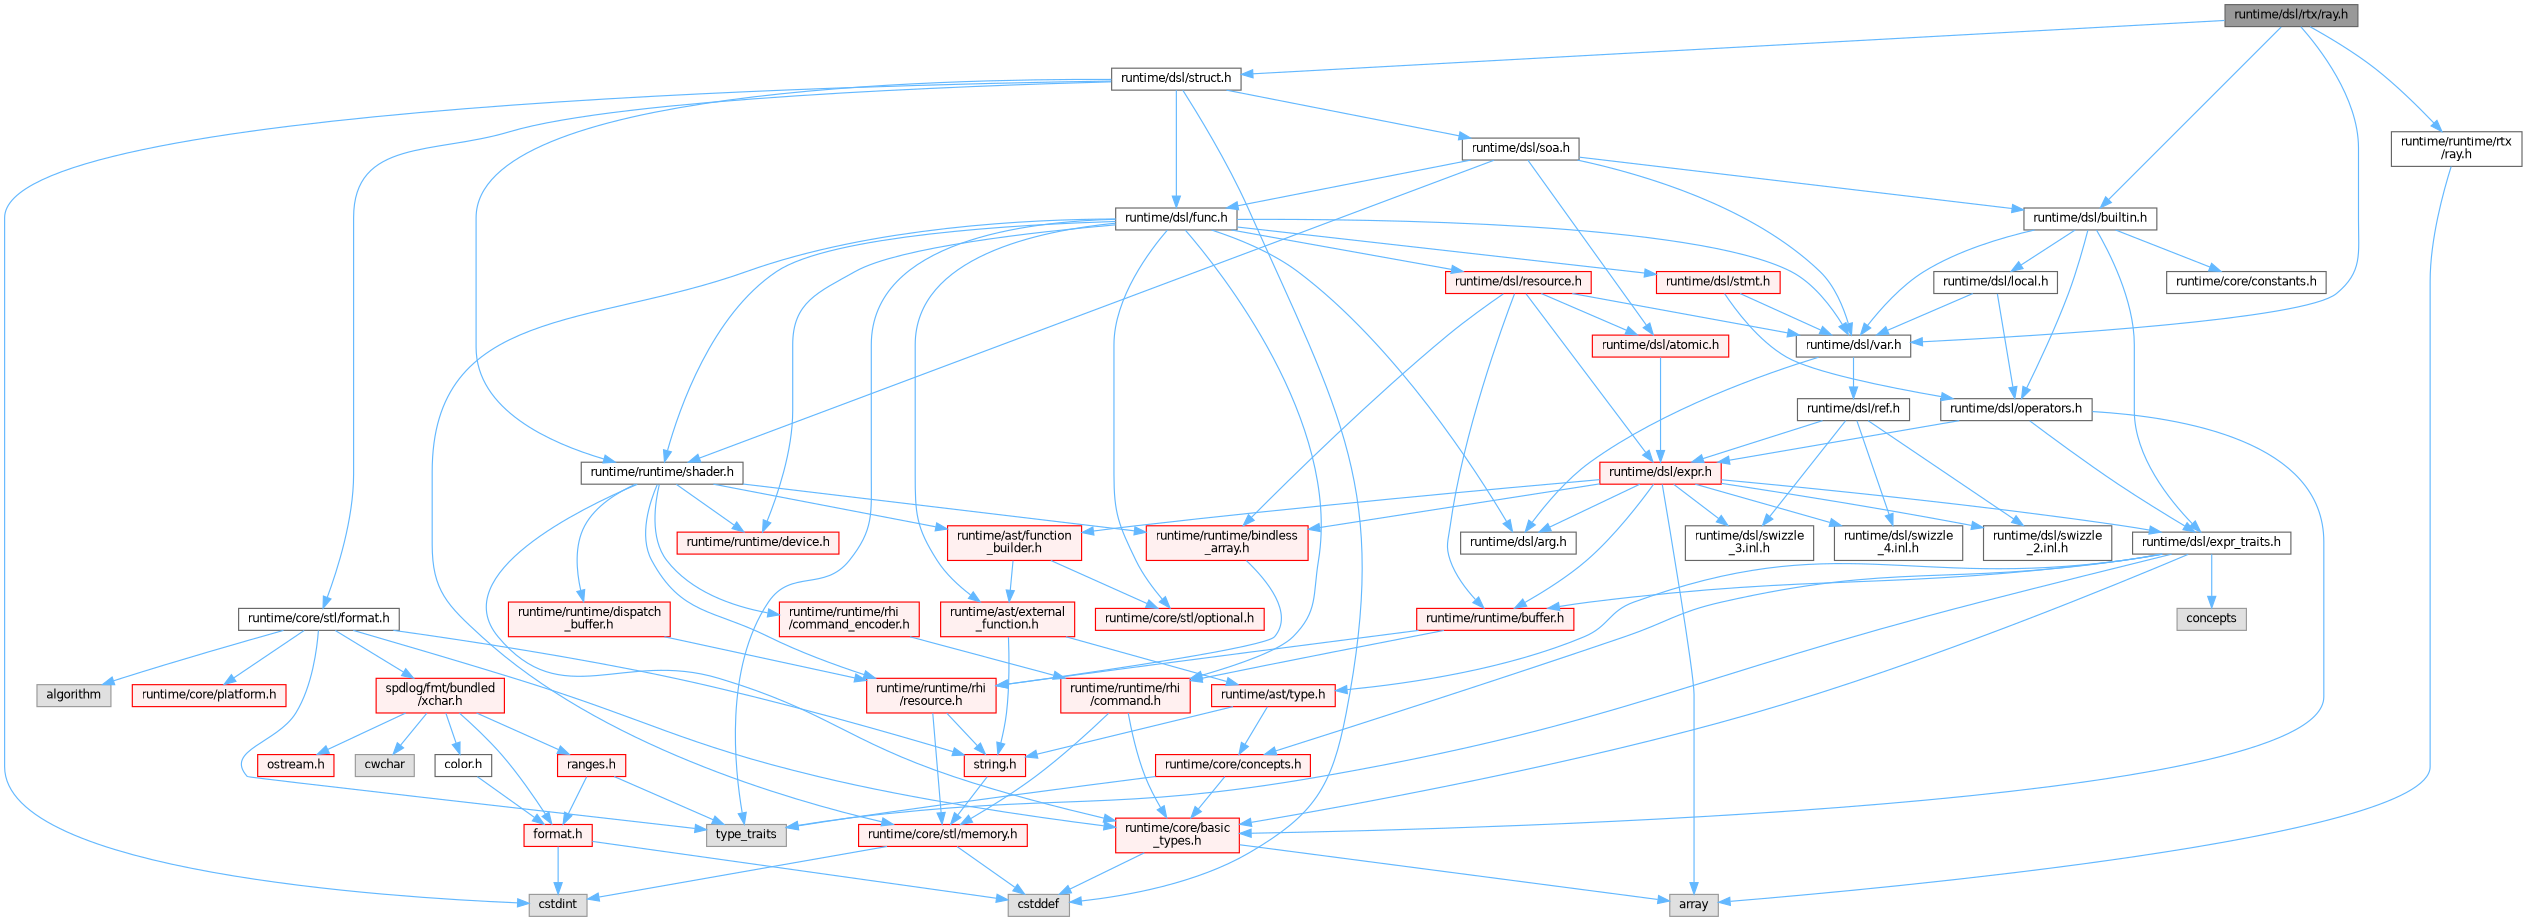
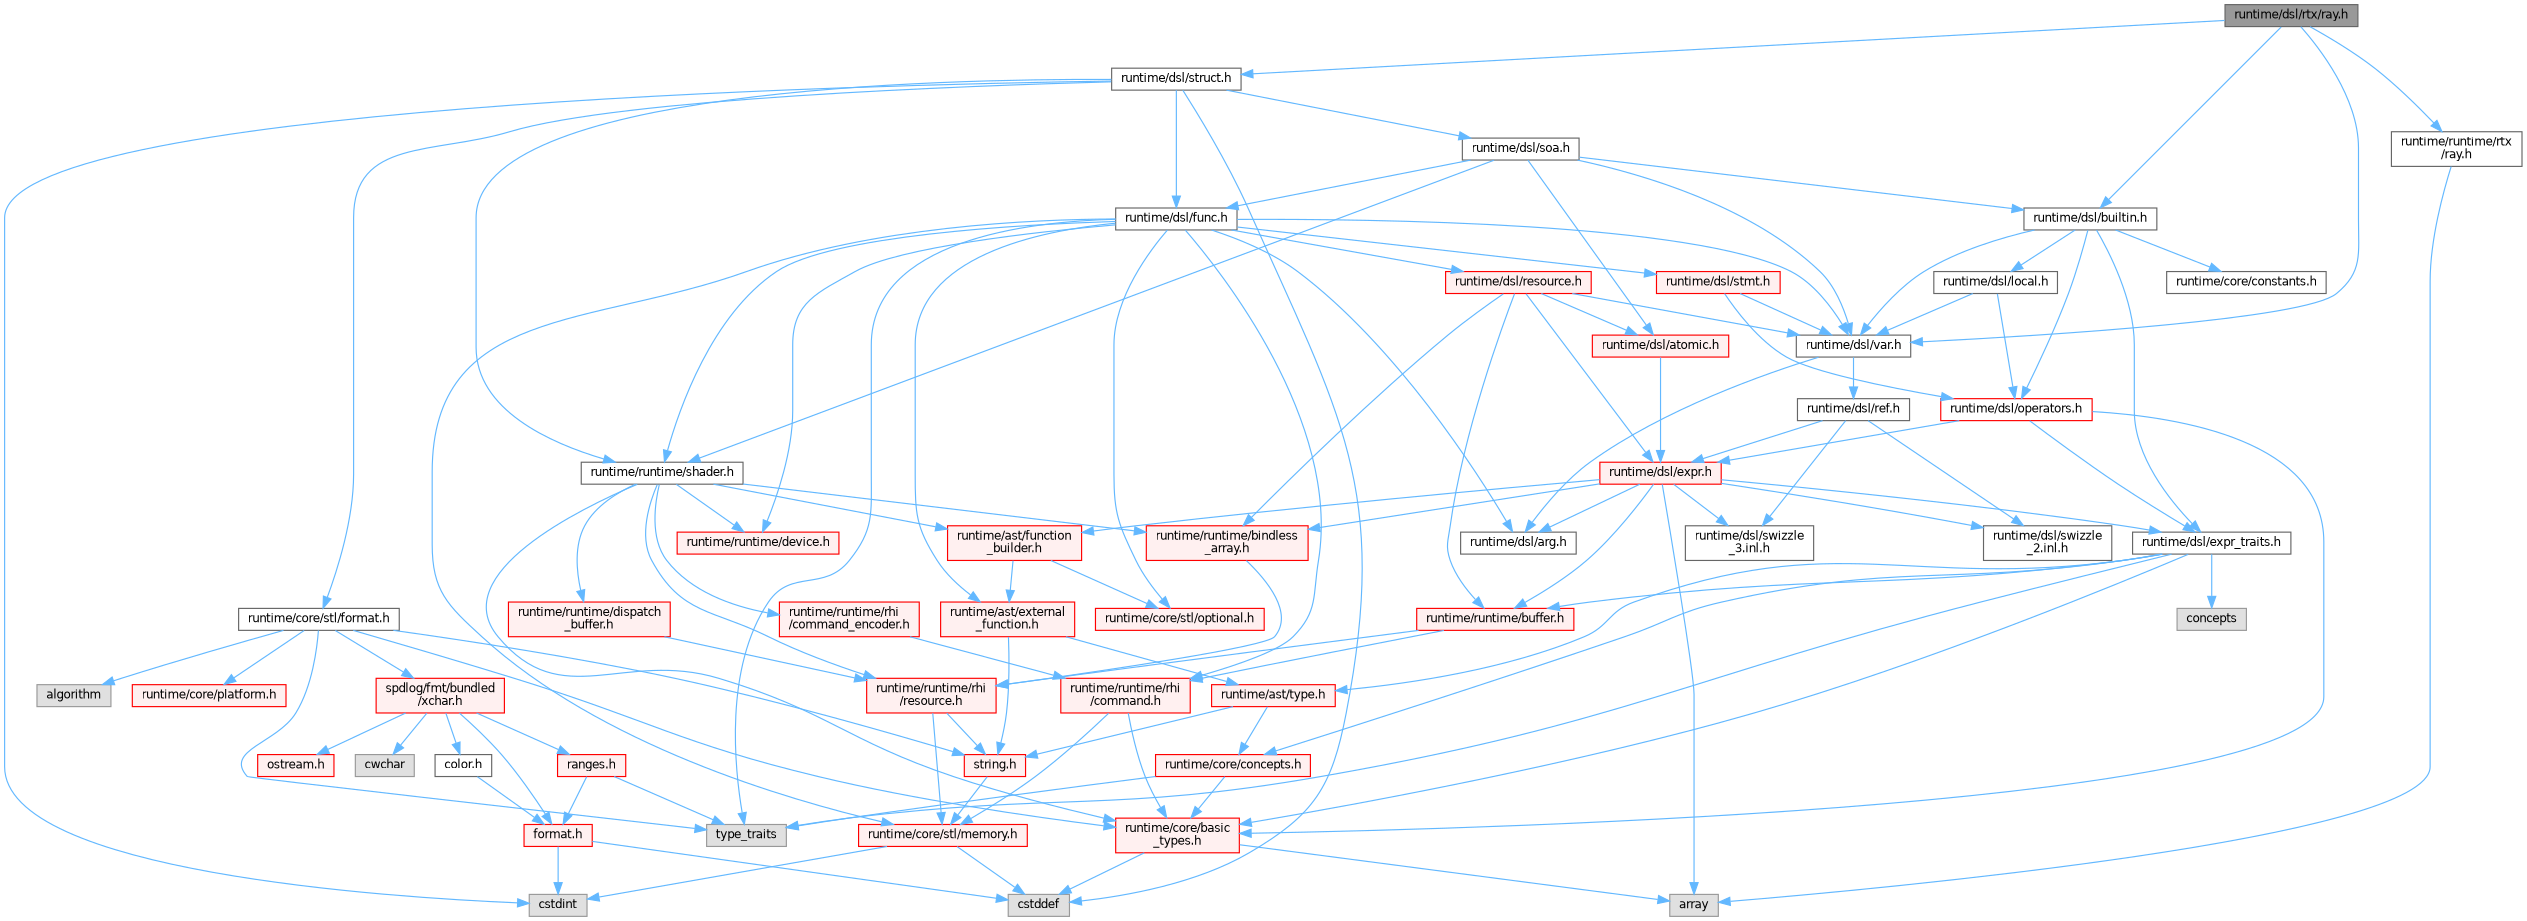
(2016, 410) -> (2016, 410)
(1899, 543) -> none
